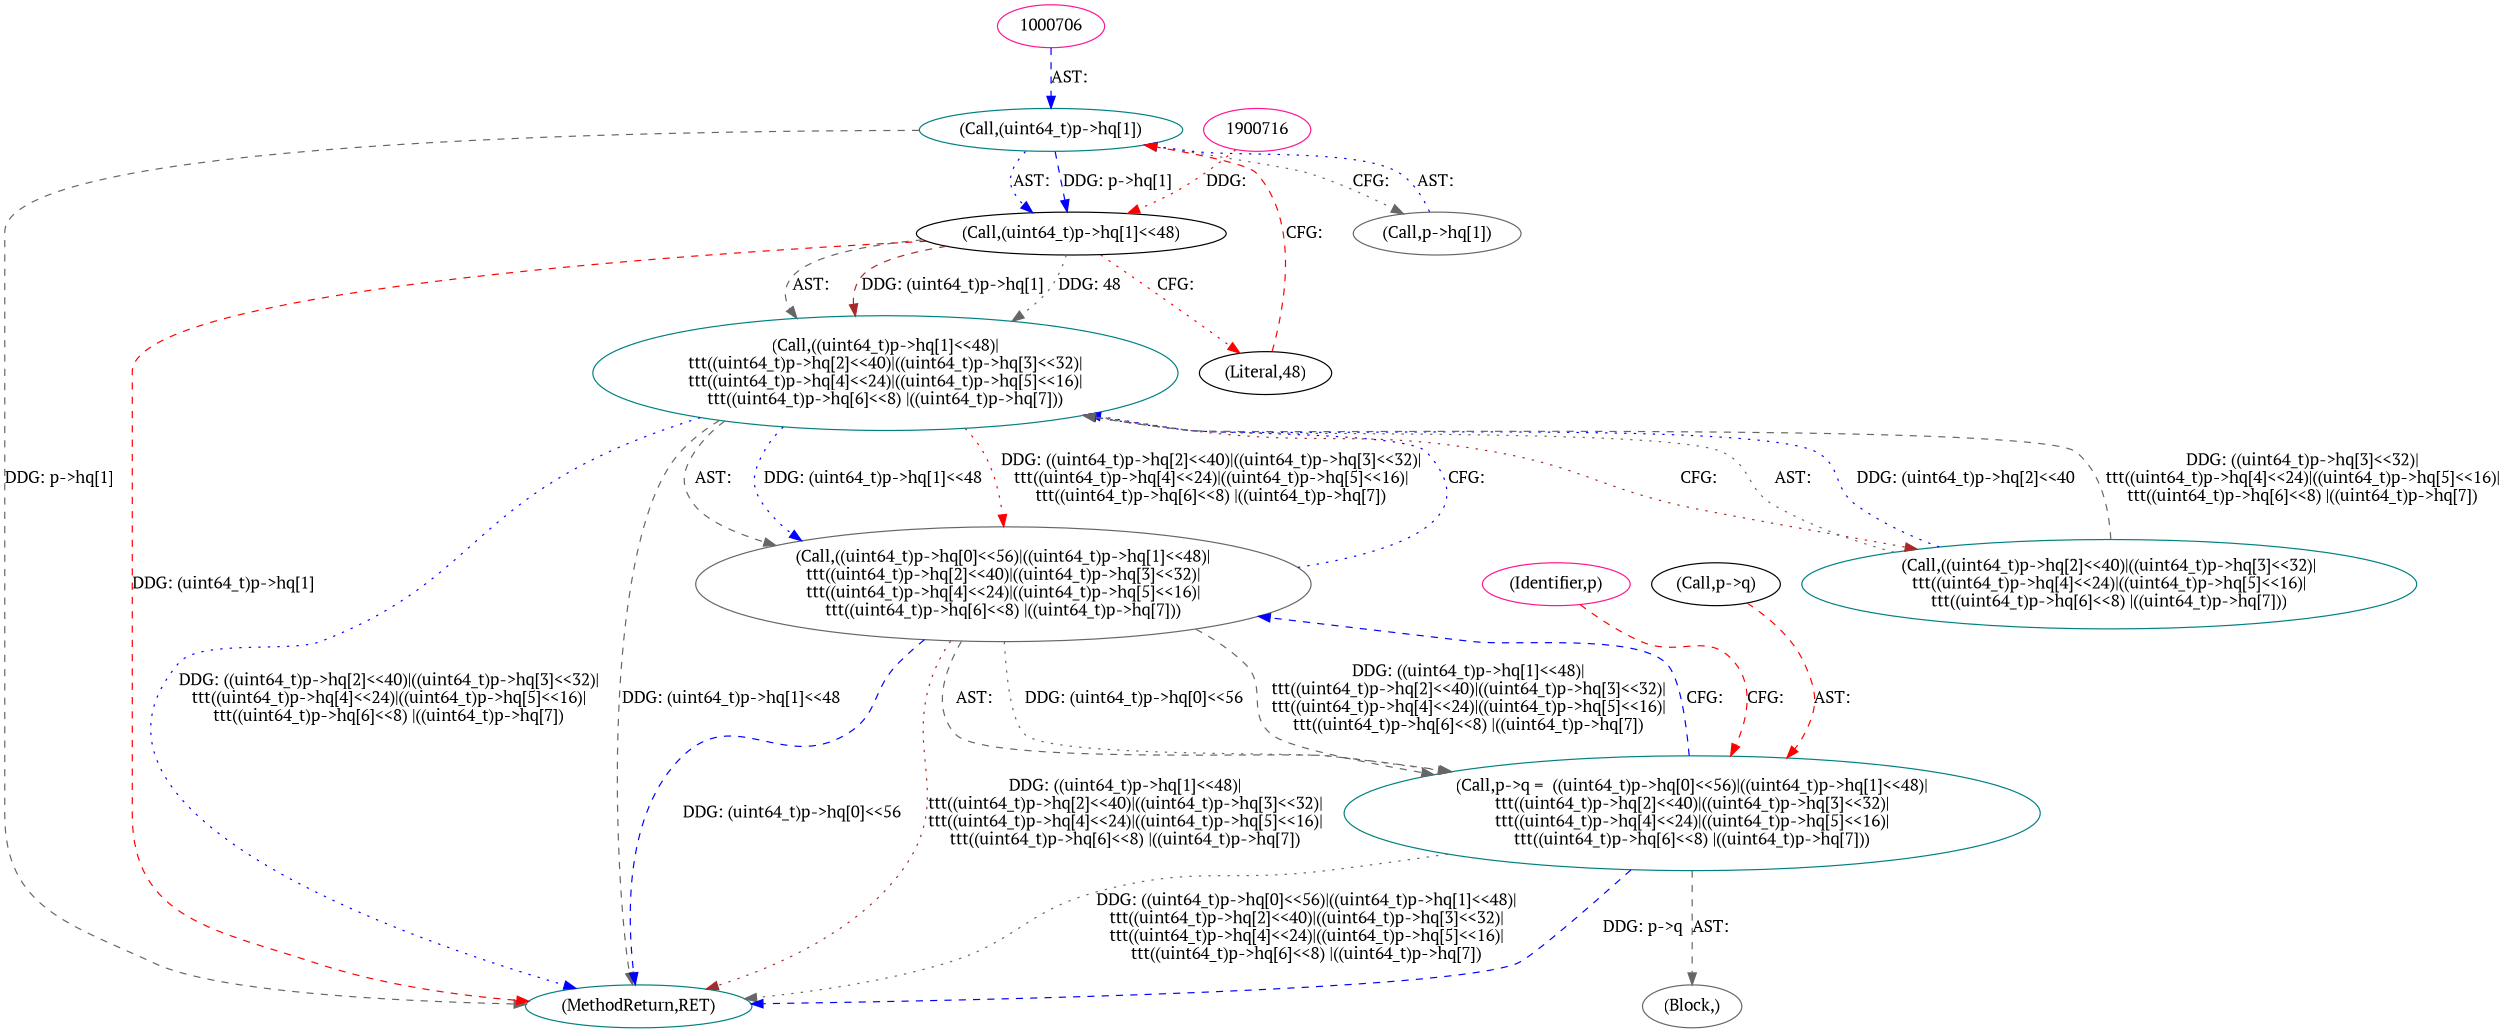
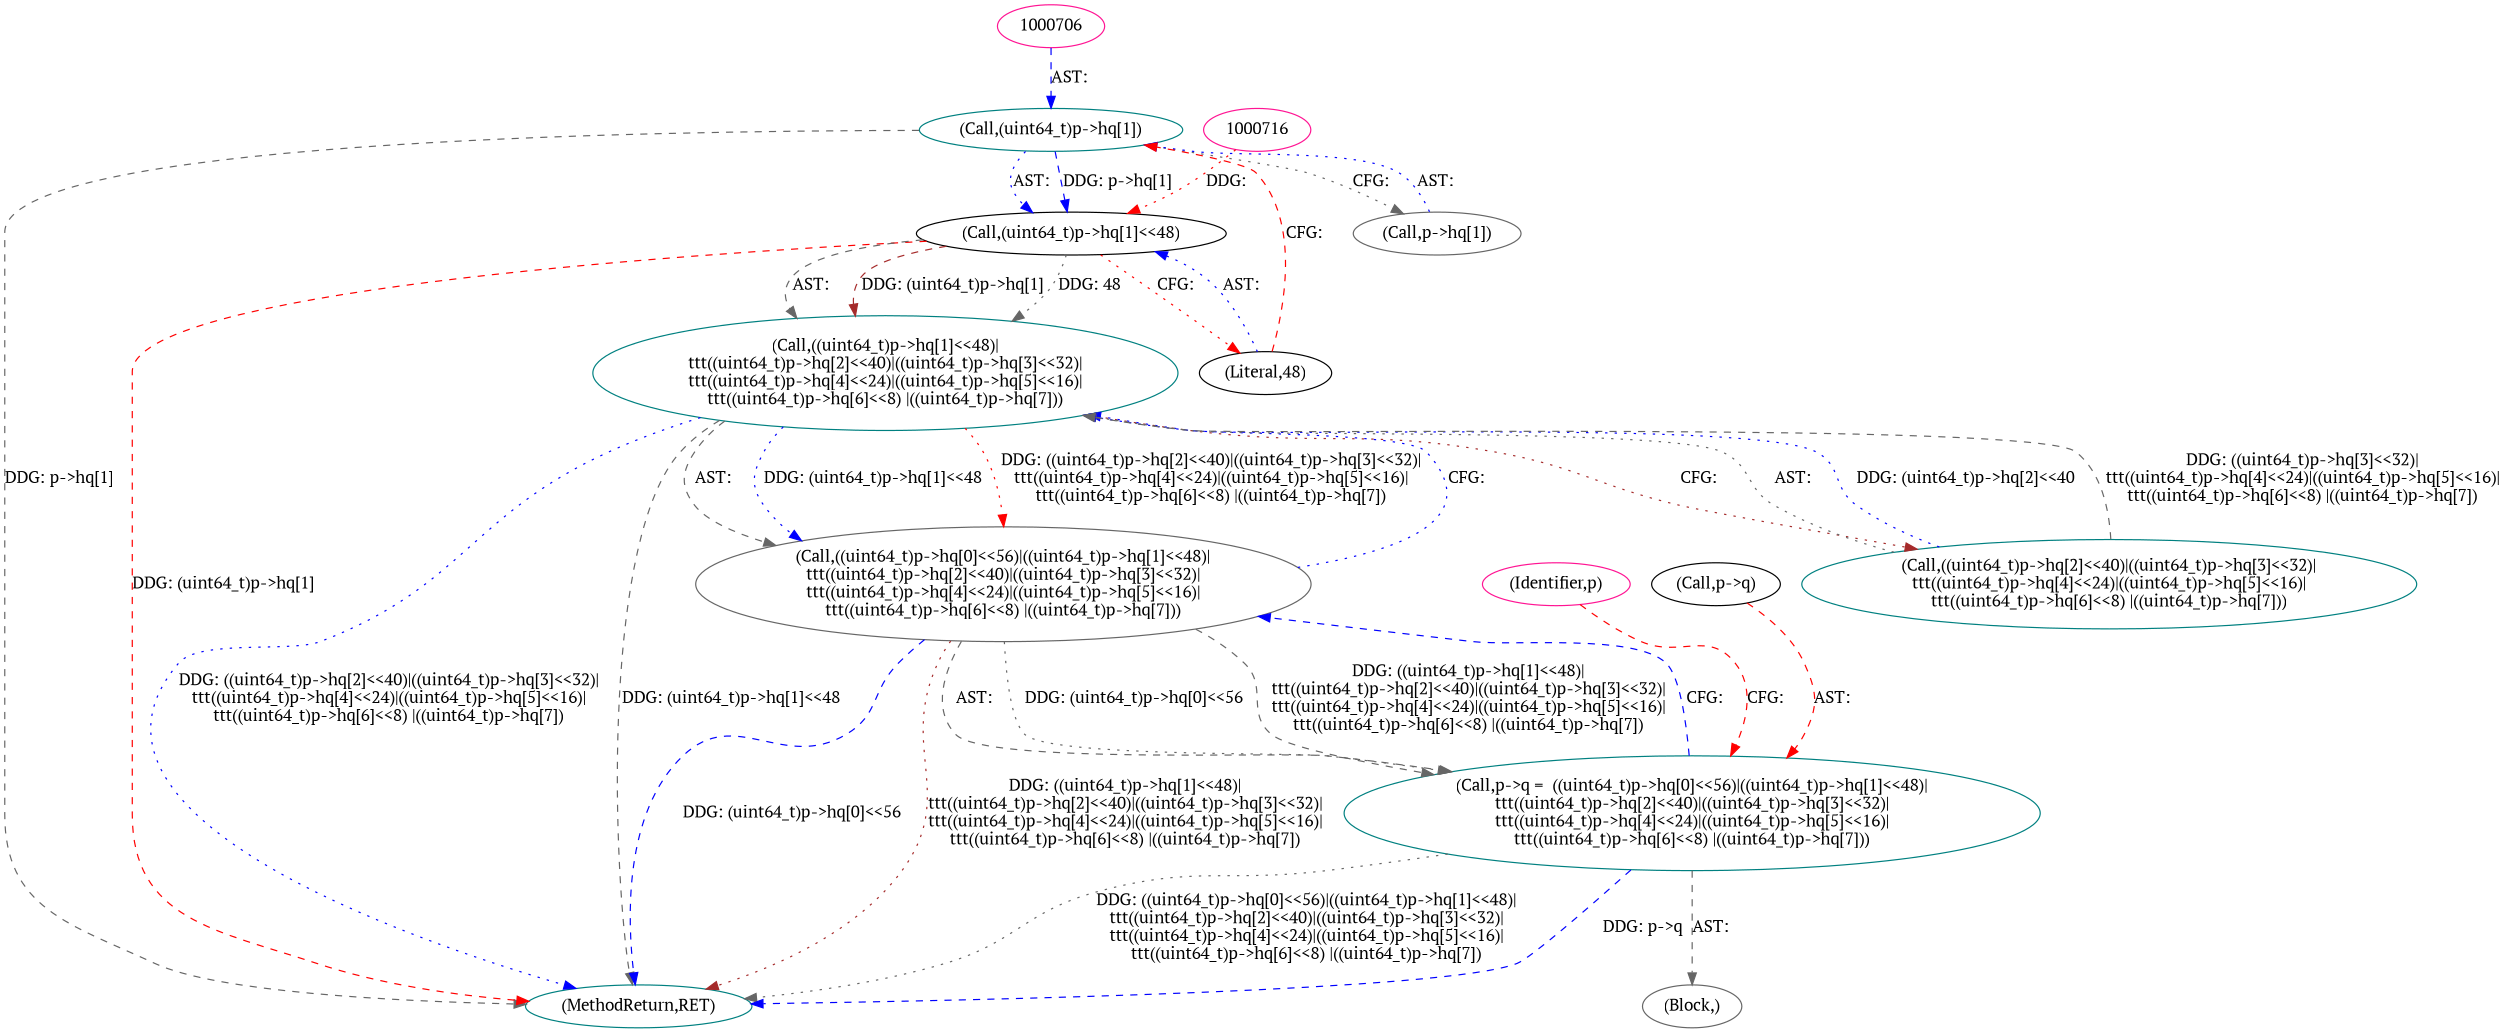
(1257, 130) -> (1257, 130)
none -> (1222, 294)
